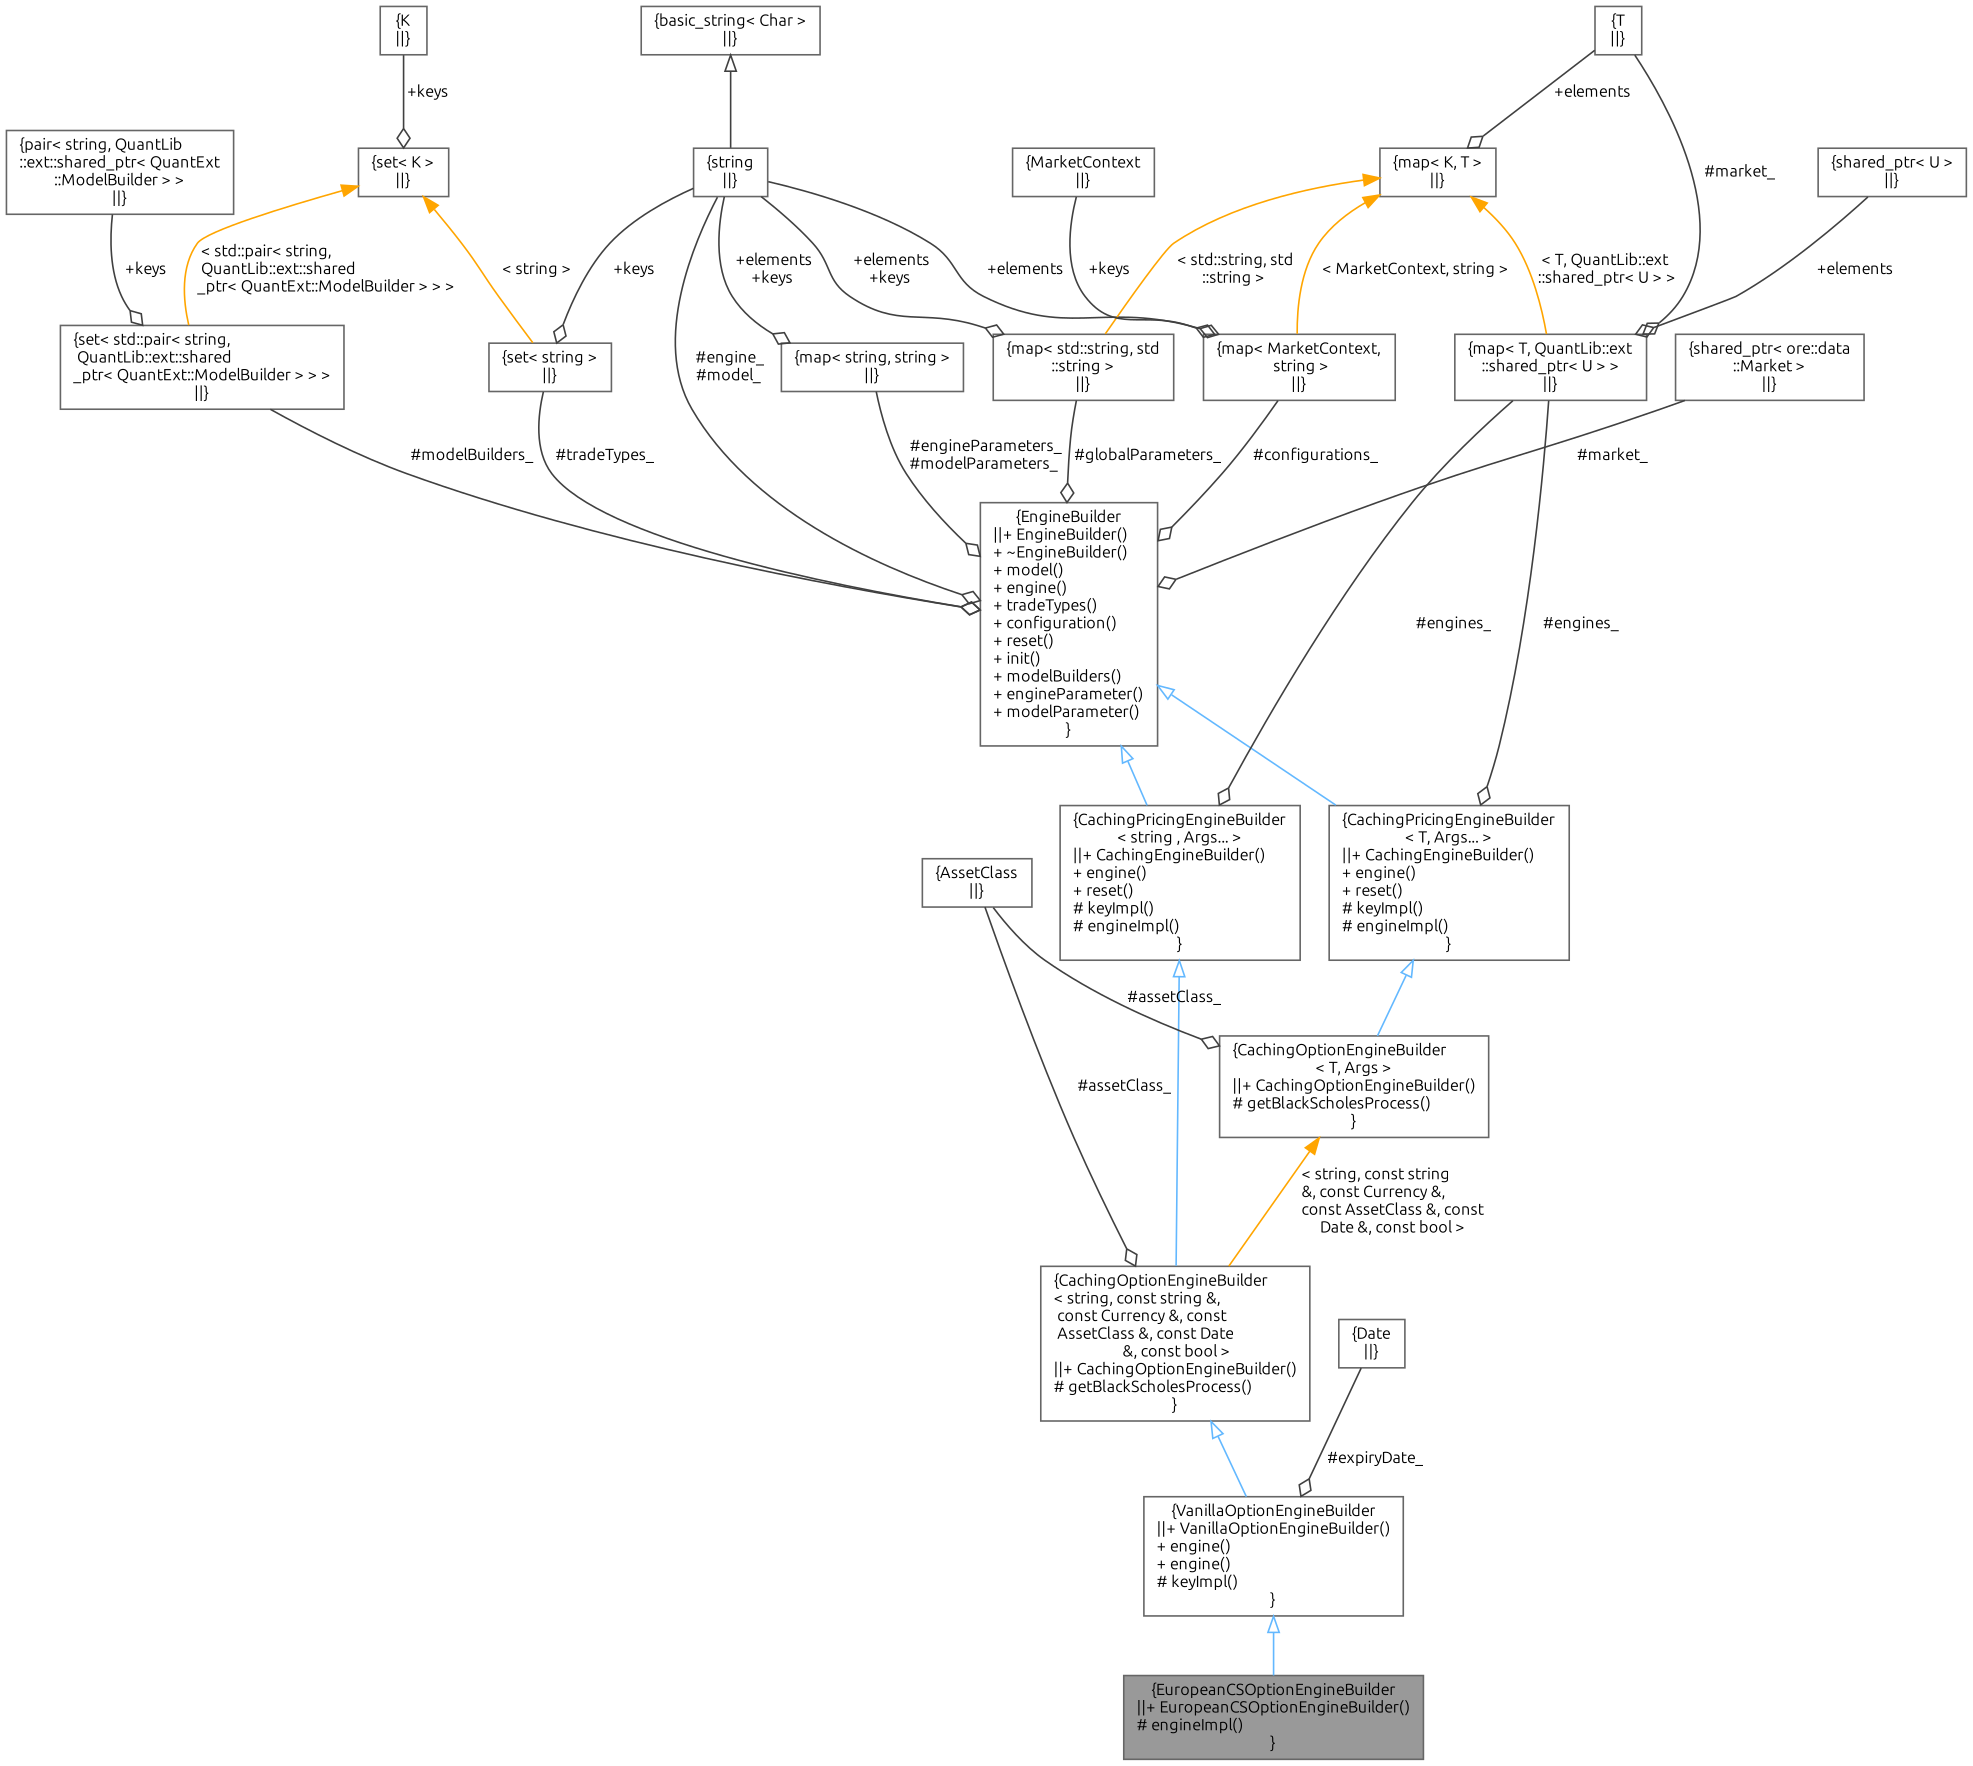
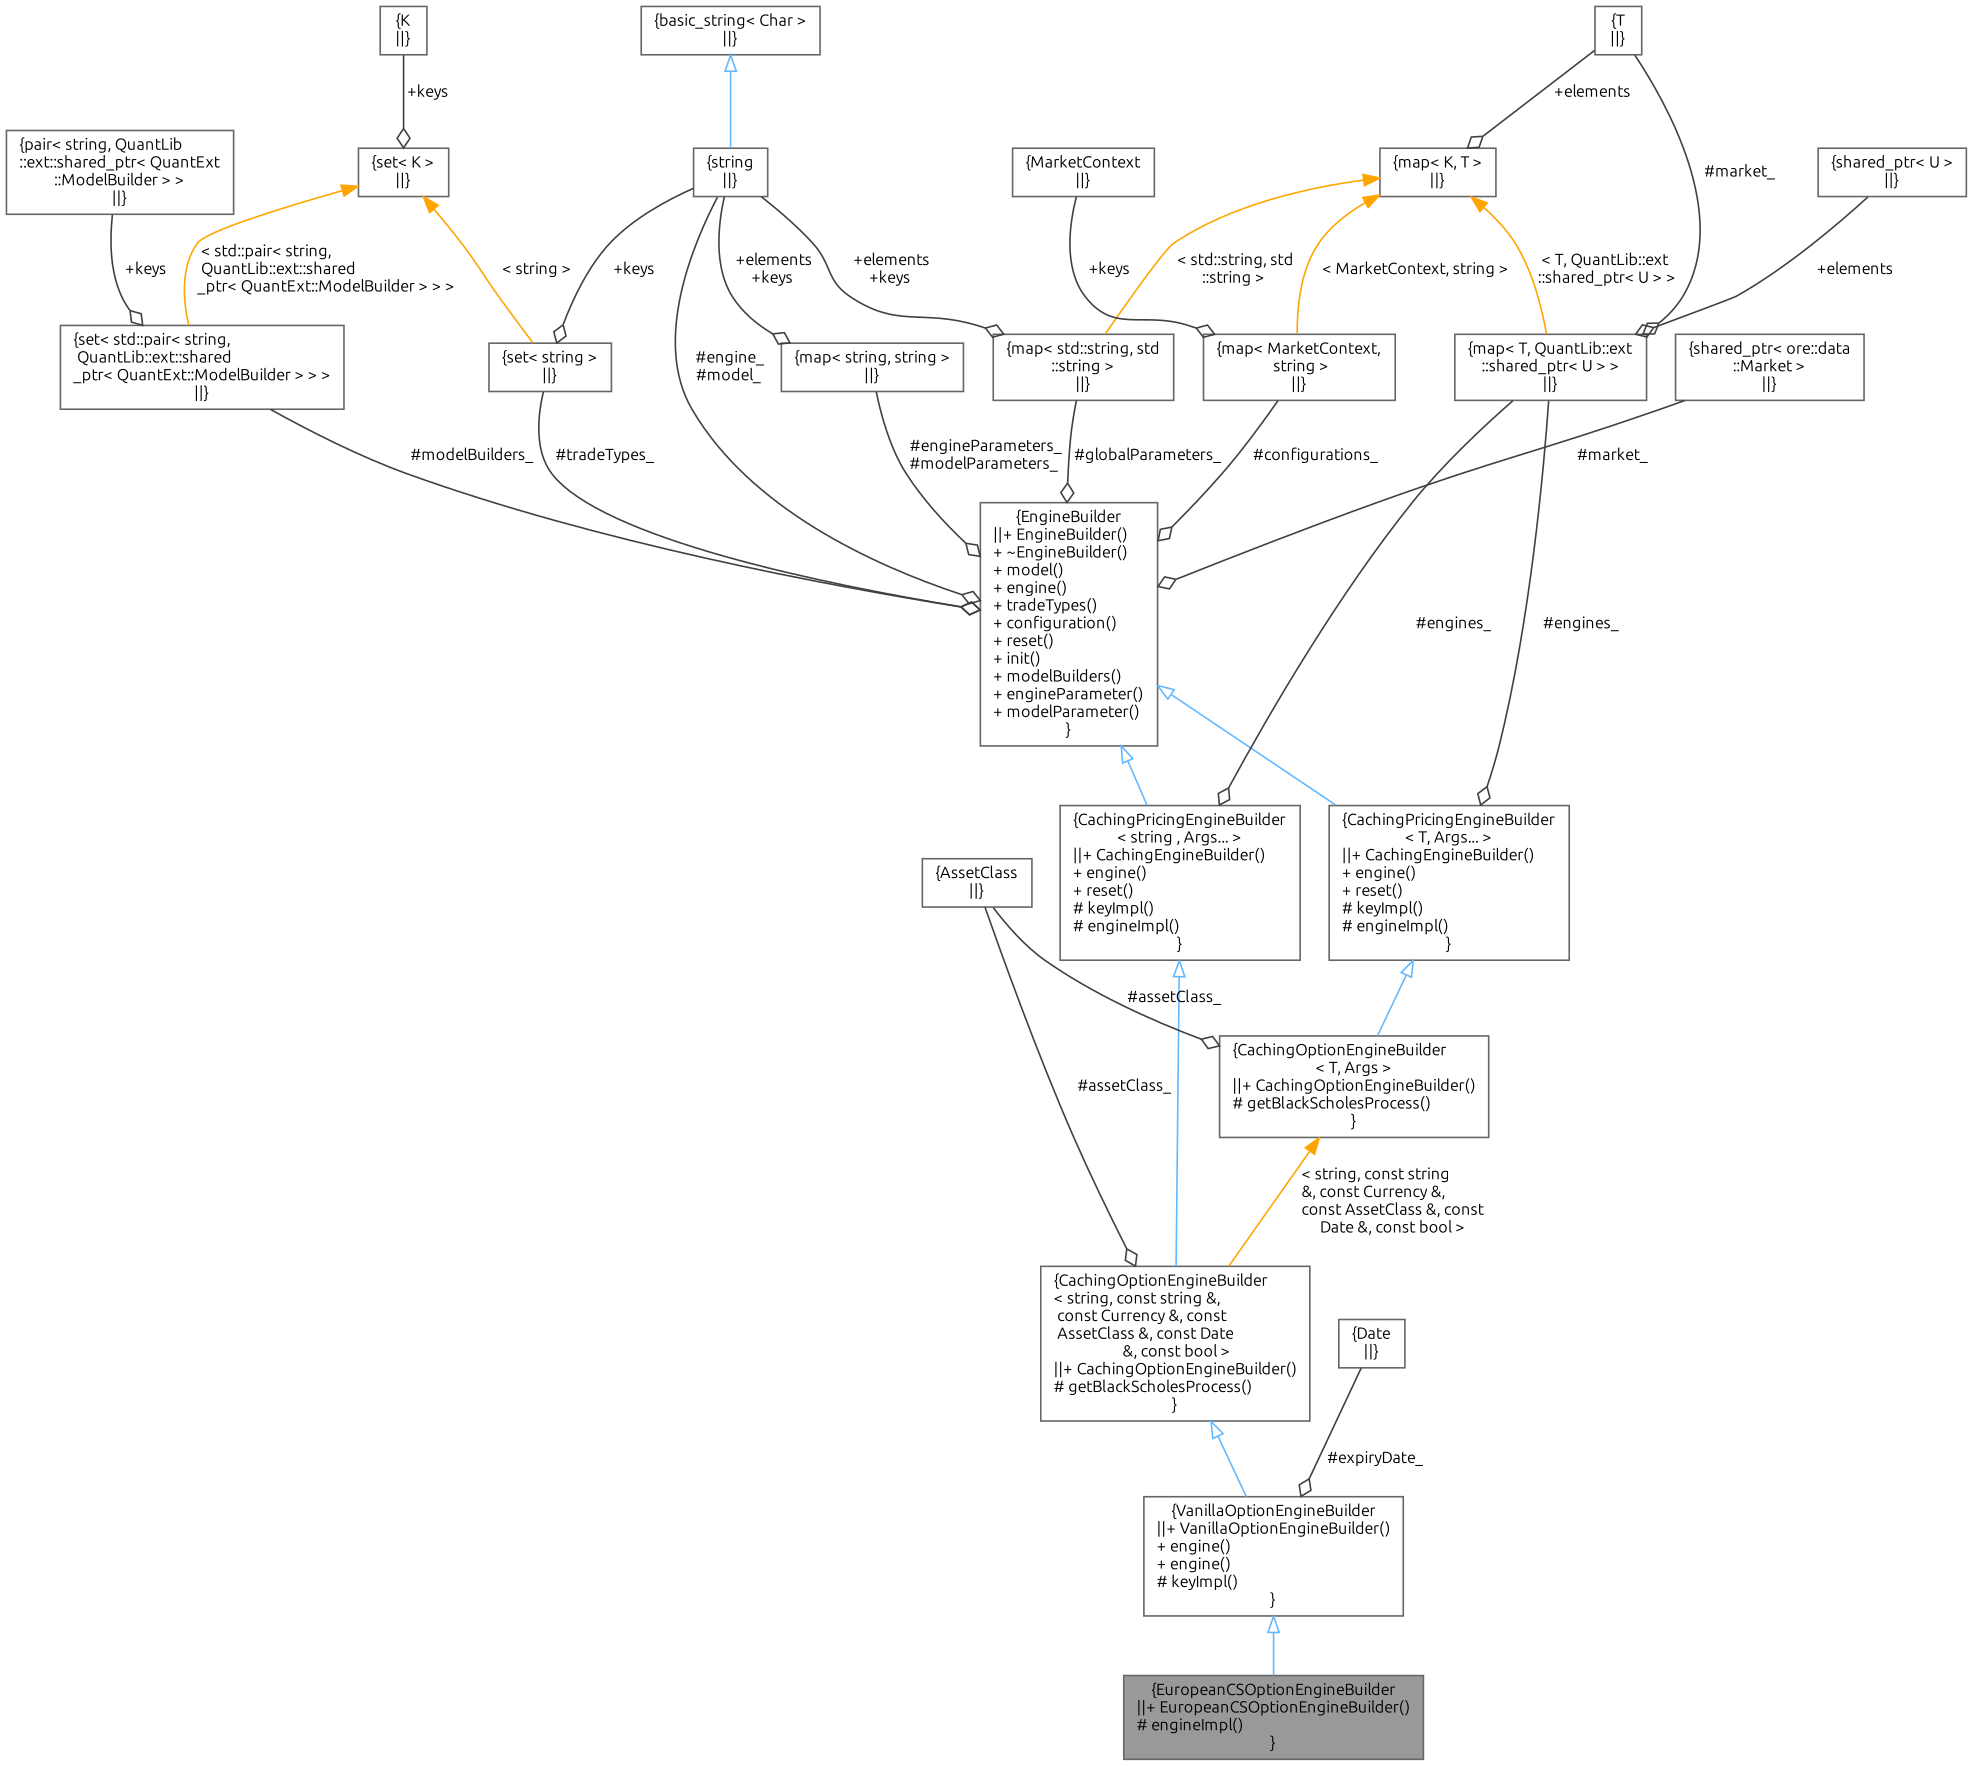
(731, 110) -> (731, 110)
(971, 288) -> none
